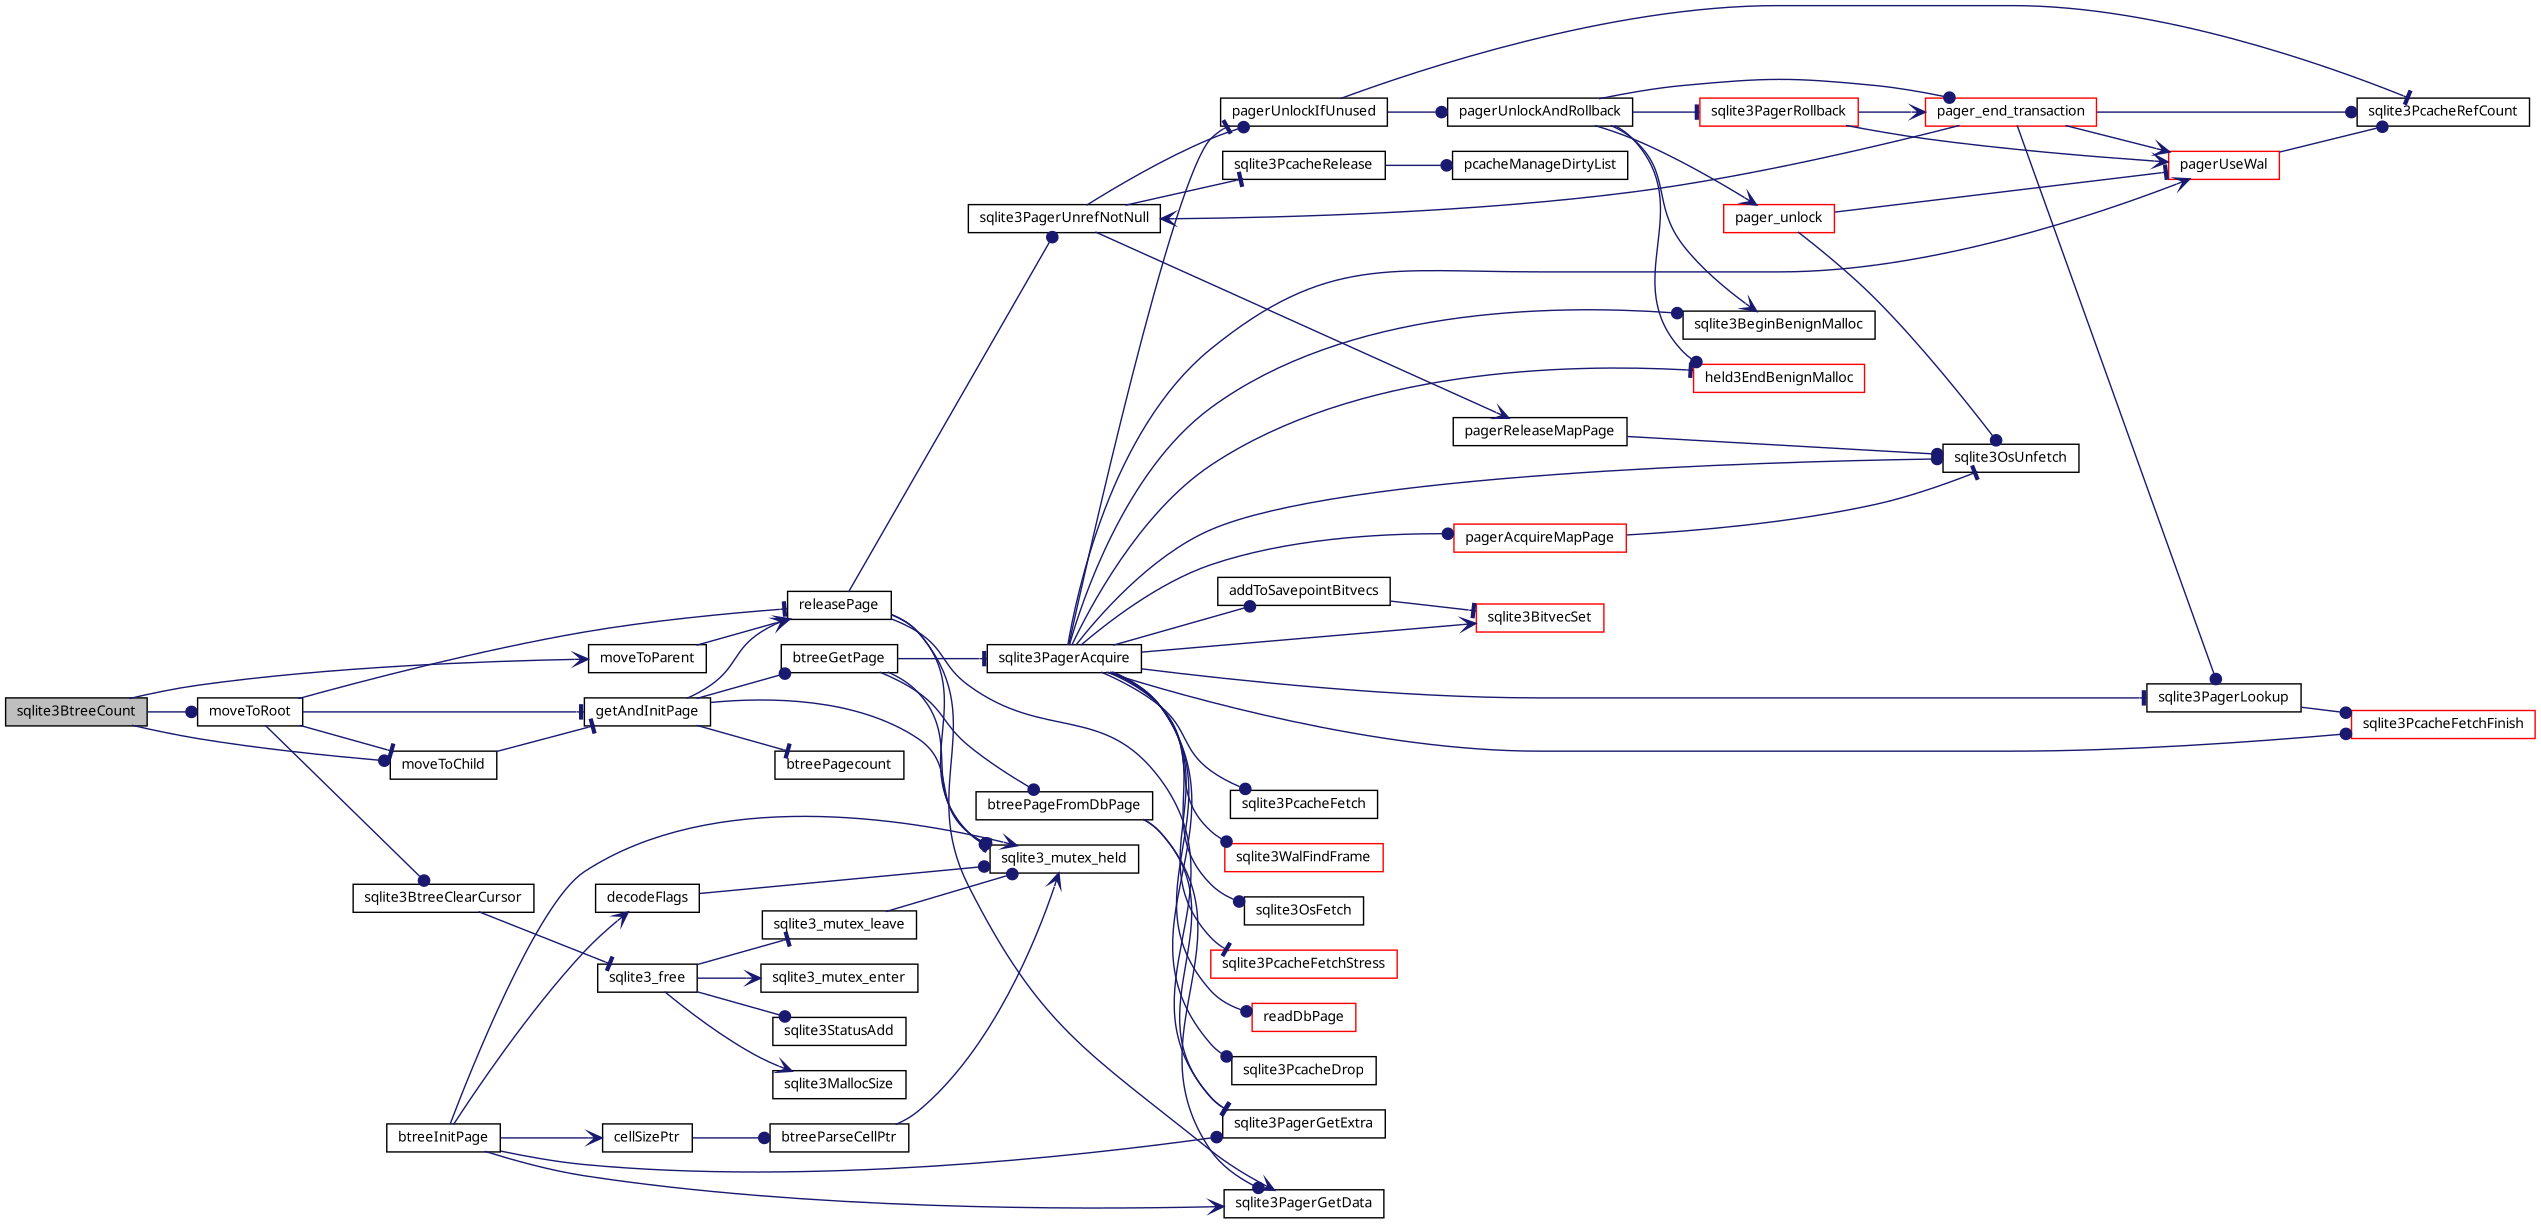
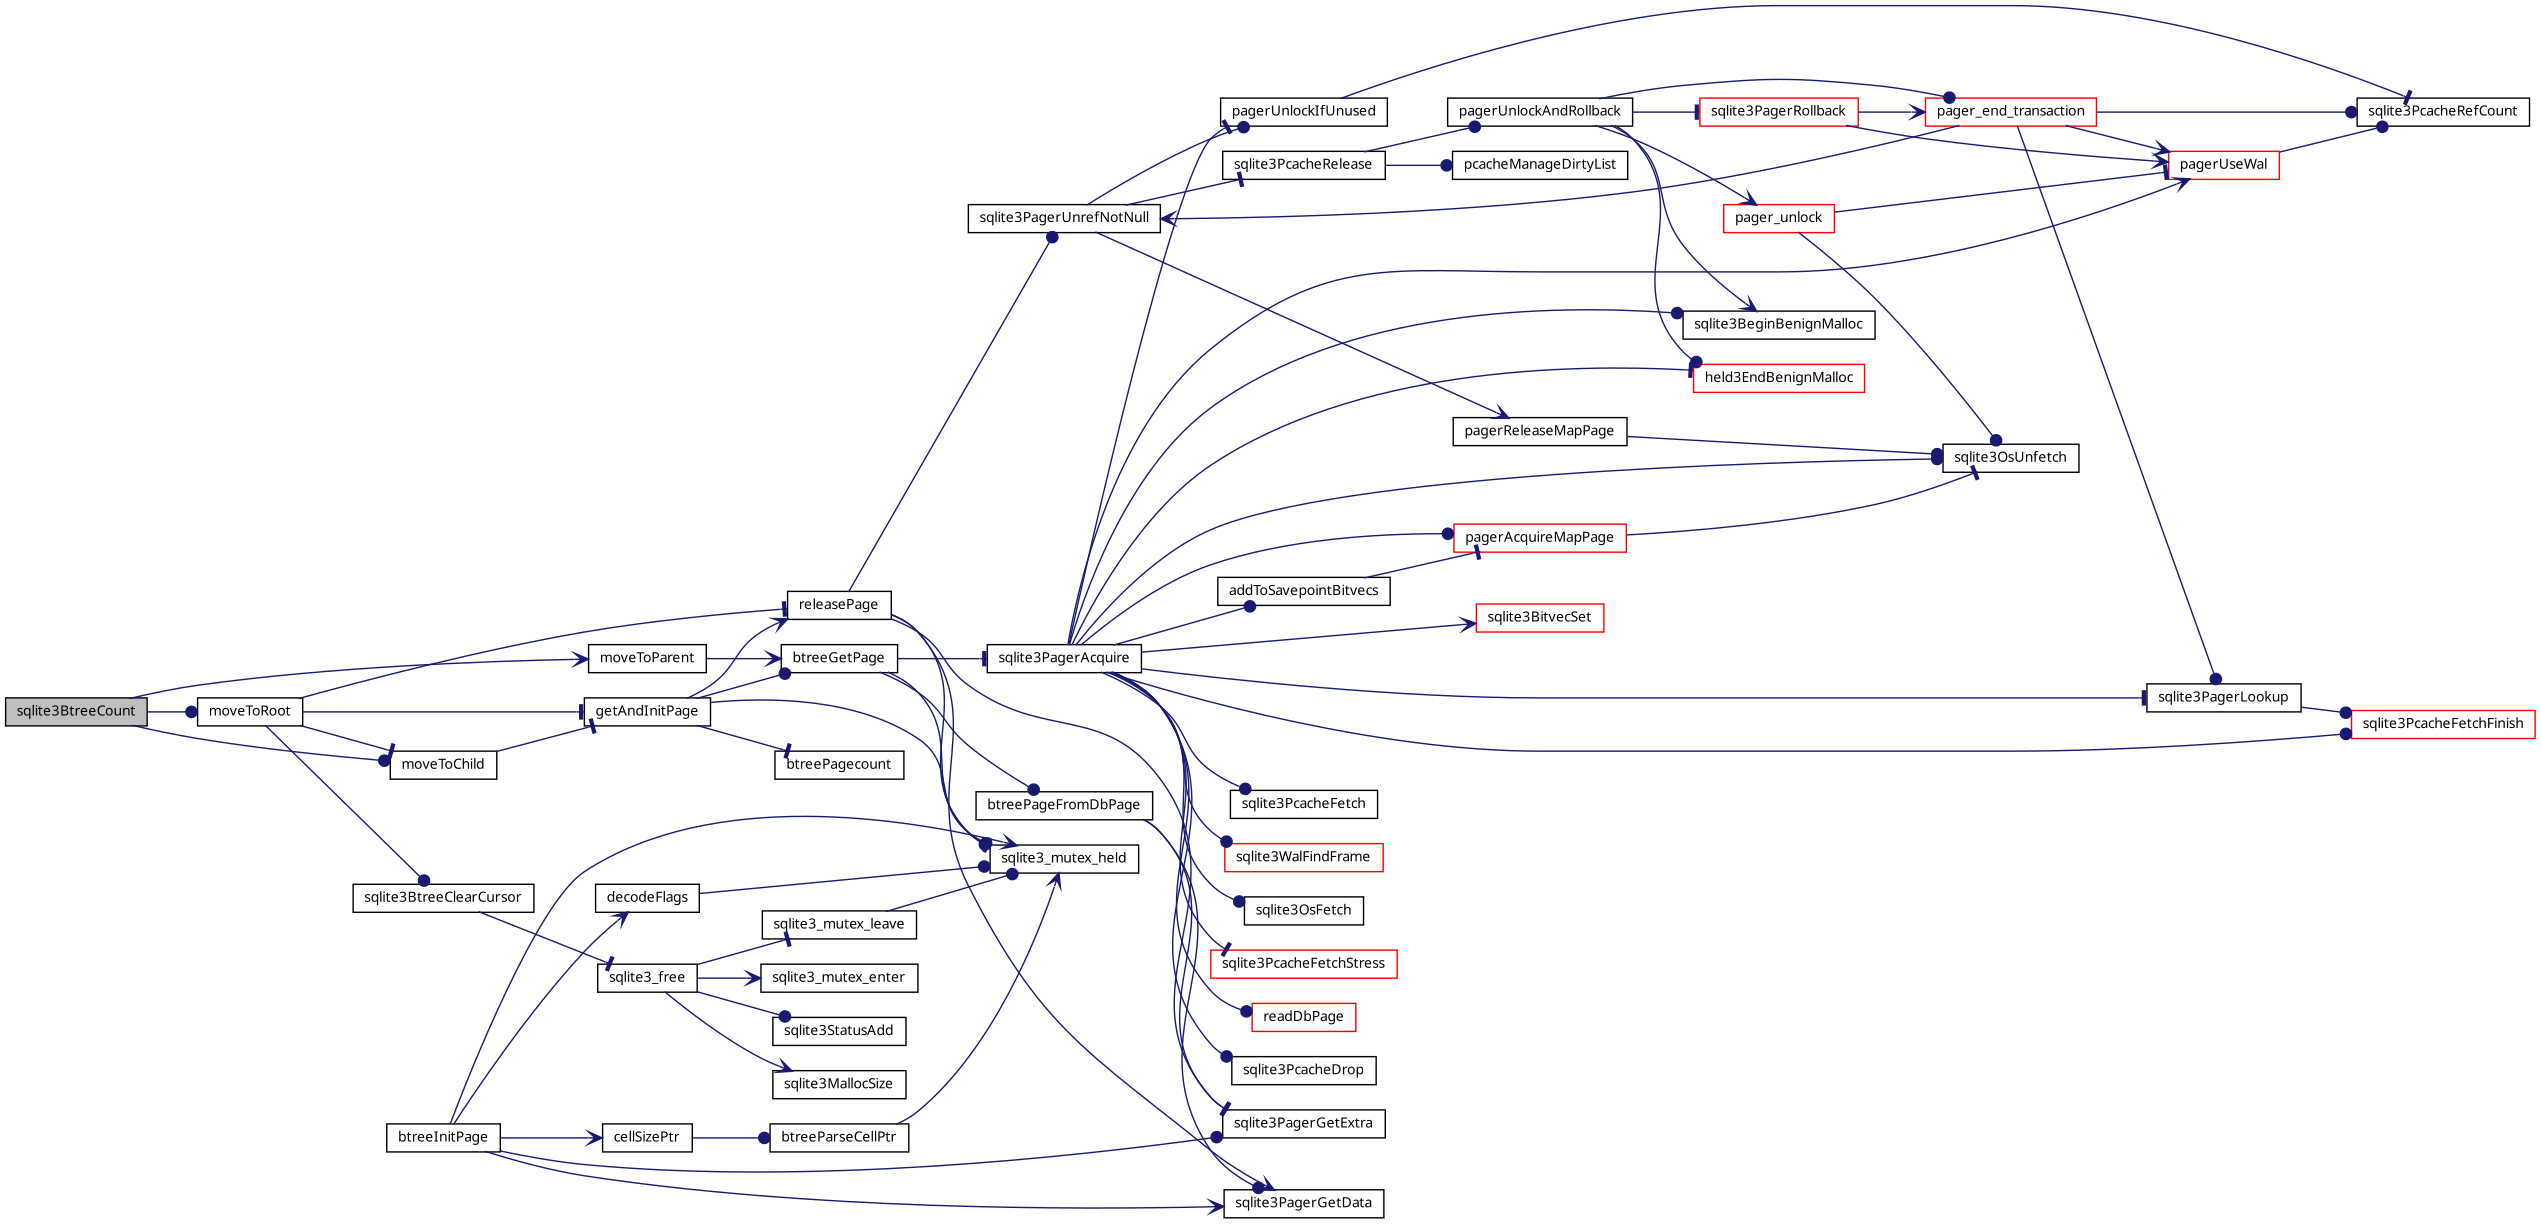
(1412, 112) -> (1417, 140)
(1429, 606) -> (1419, 566)
(737, 634) -> (746, 659)
